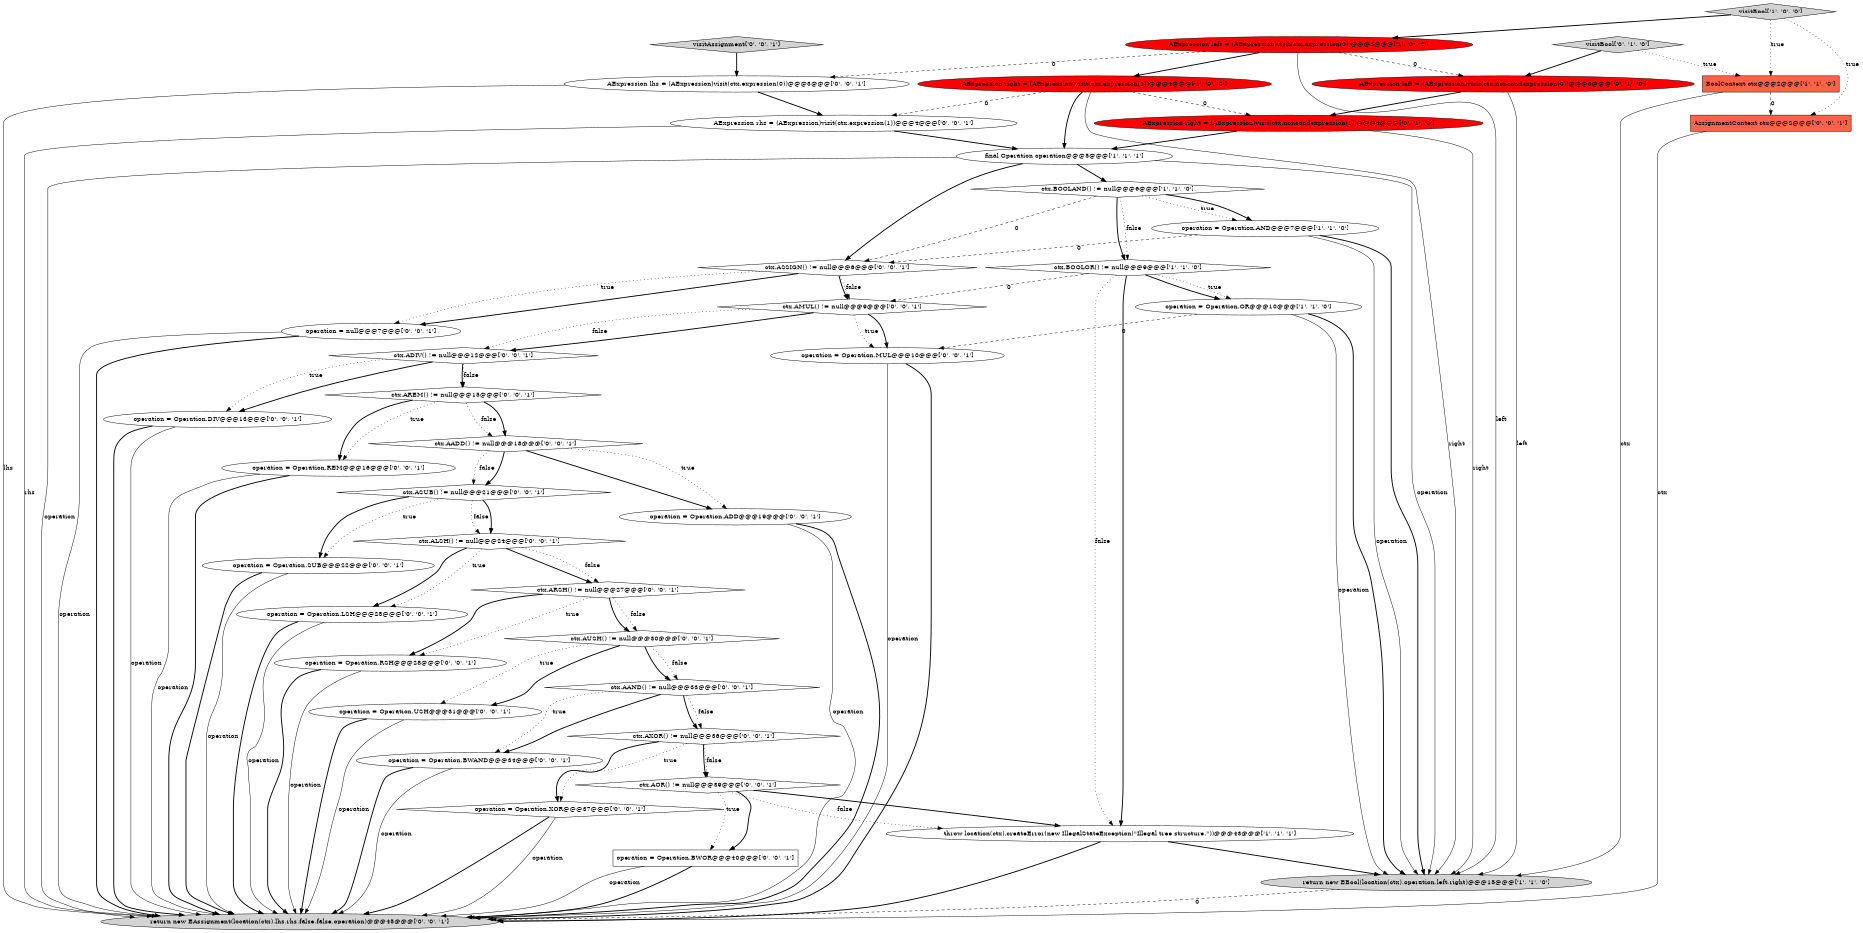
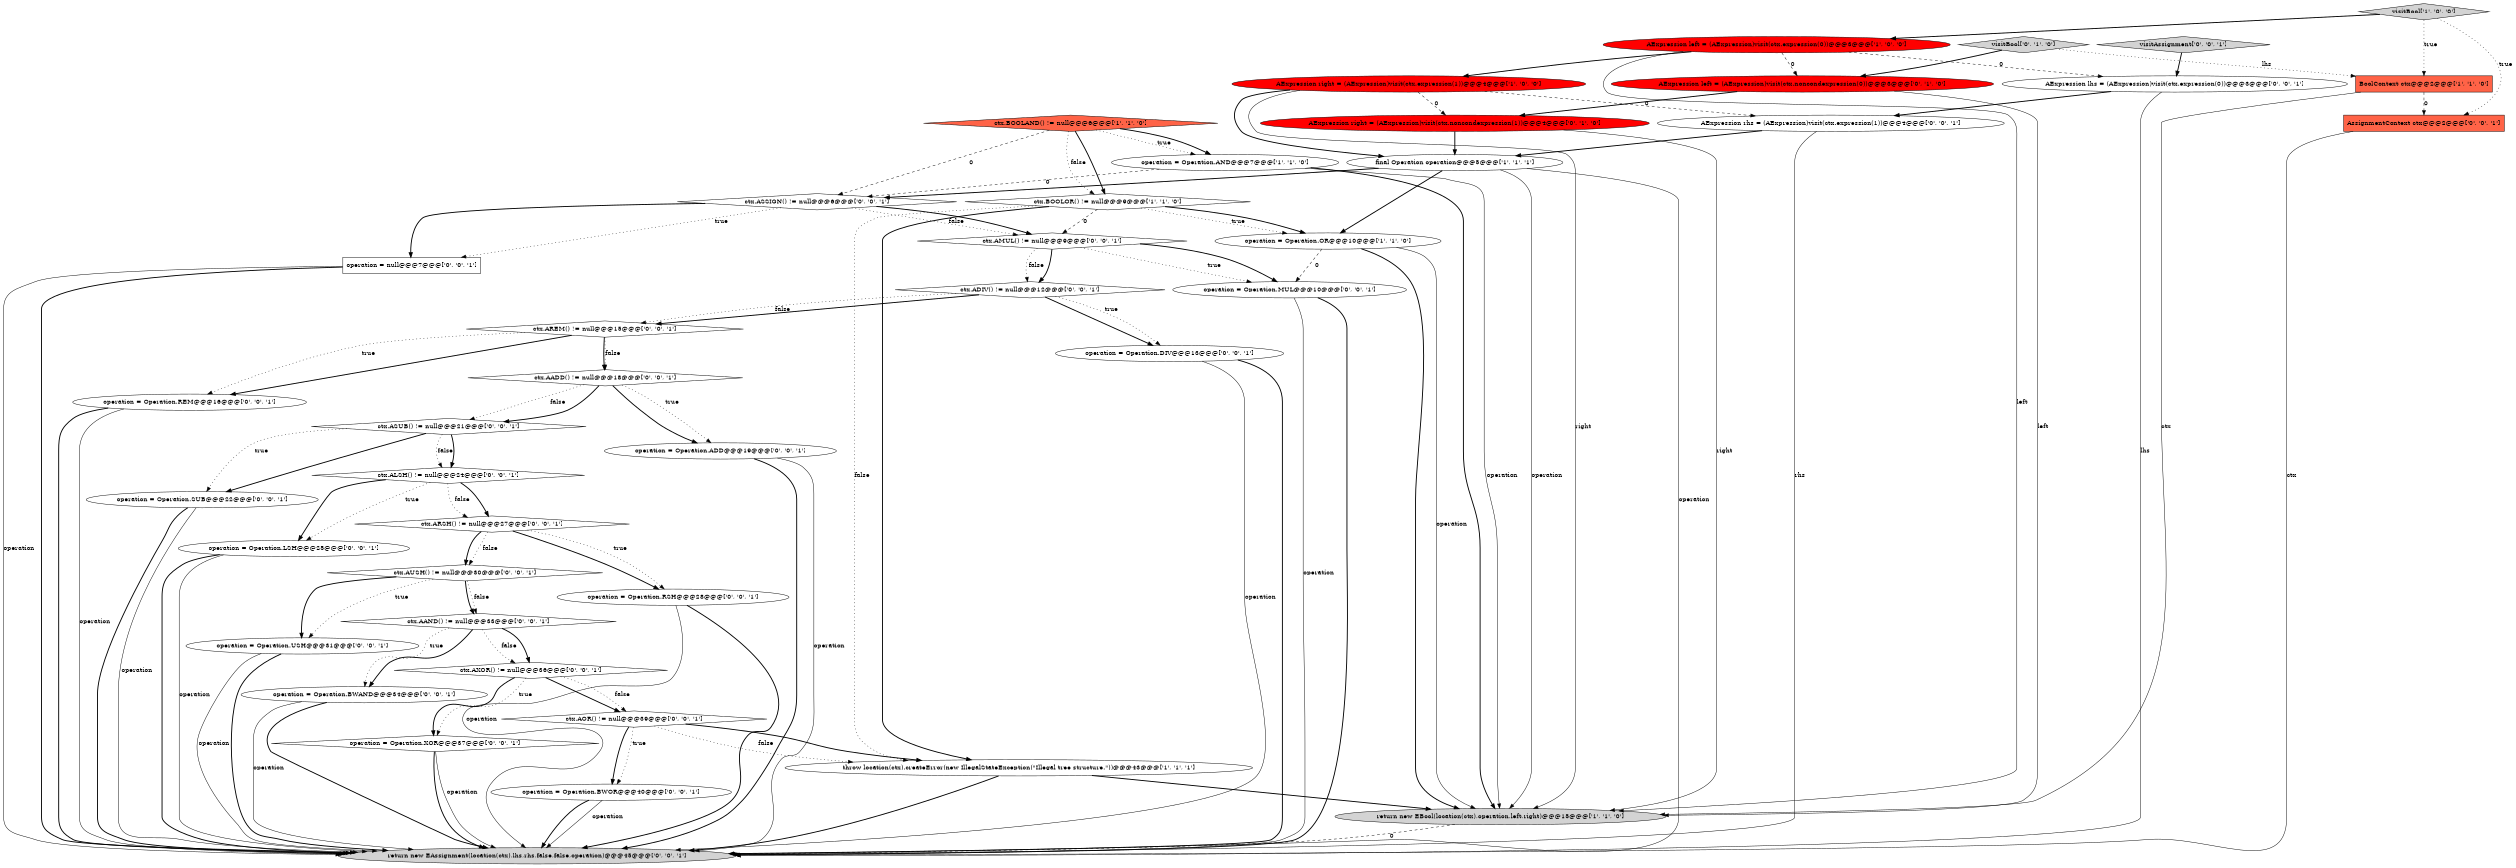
(1710, 64) -> (2267, 64)
(1090, 172) -> (1393, 201)
(1118, 189) -> (1071, 123)
(371, 331) -> (412, 265)
(706, 858) -> (611, 792)
